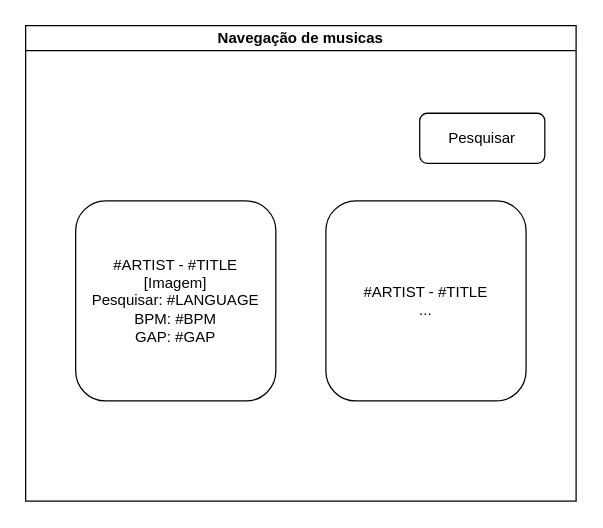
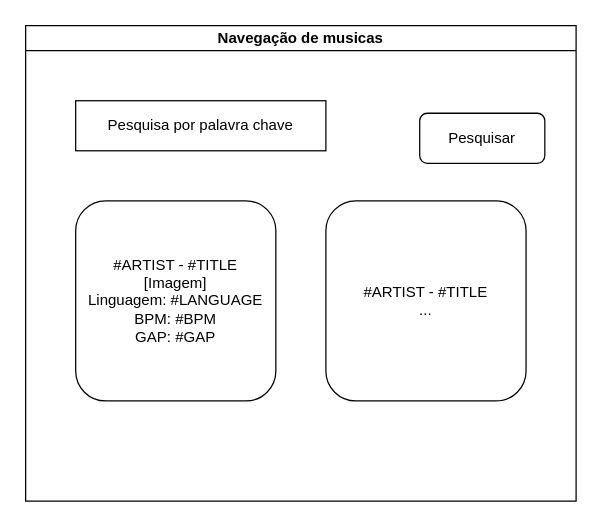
none -> (201, 126)
(176, 301) -> (176, 301)
